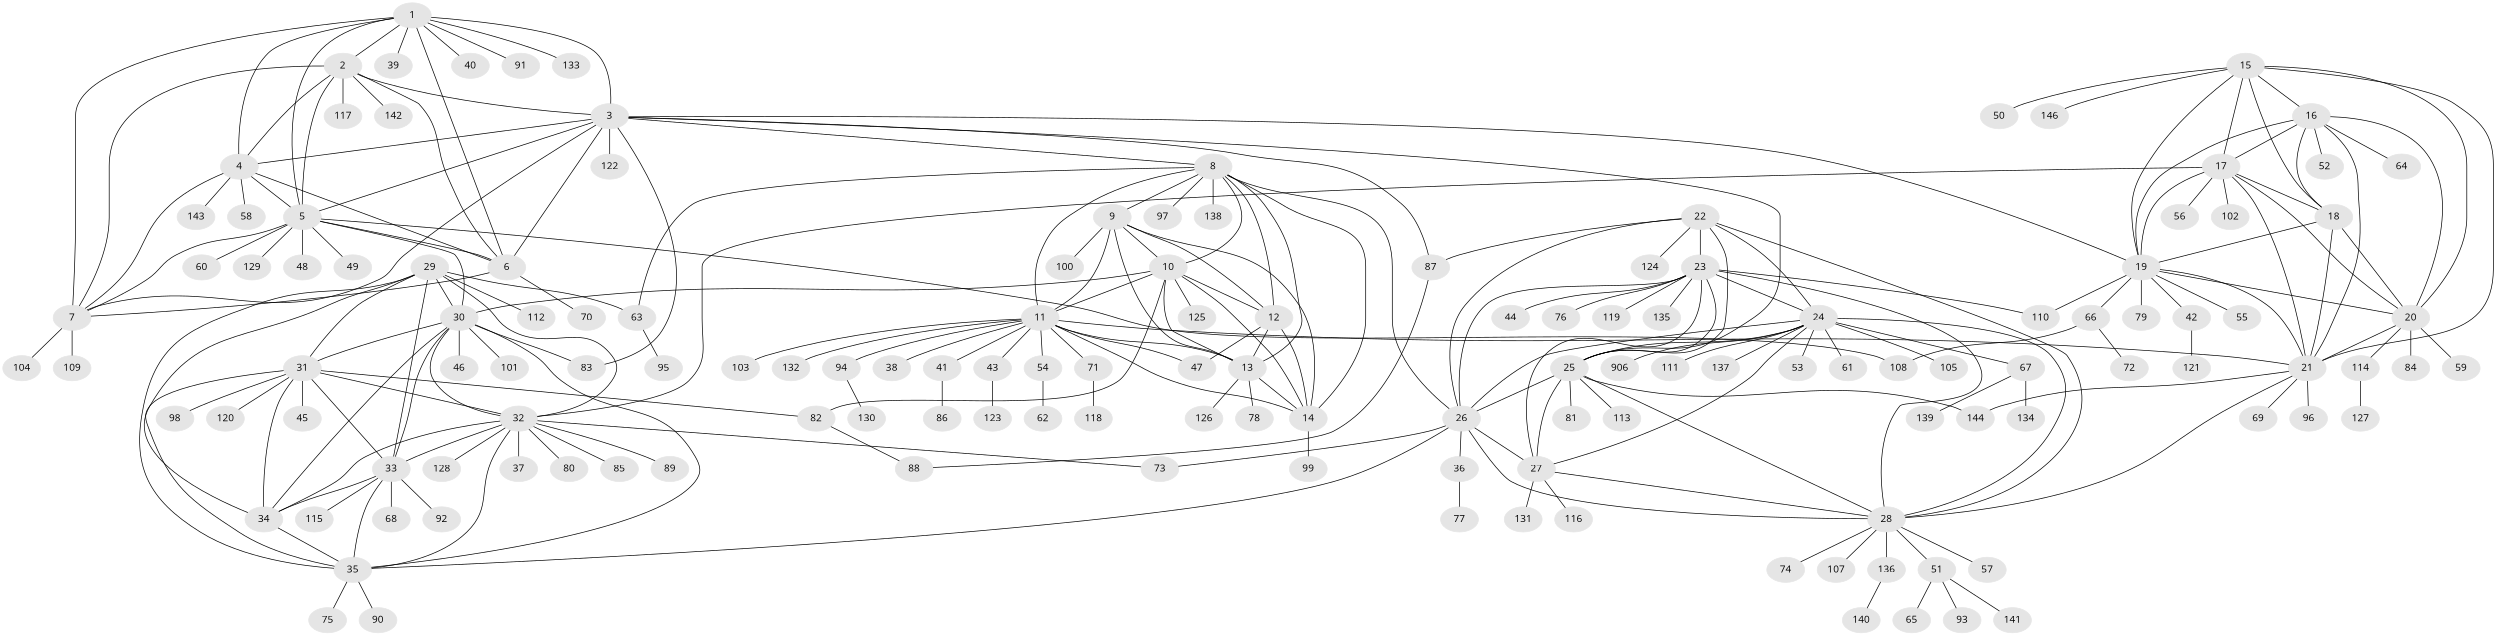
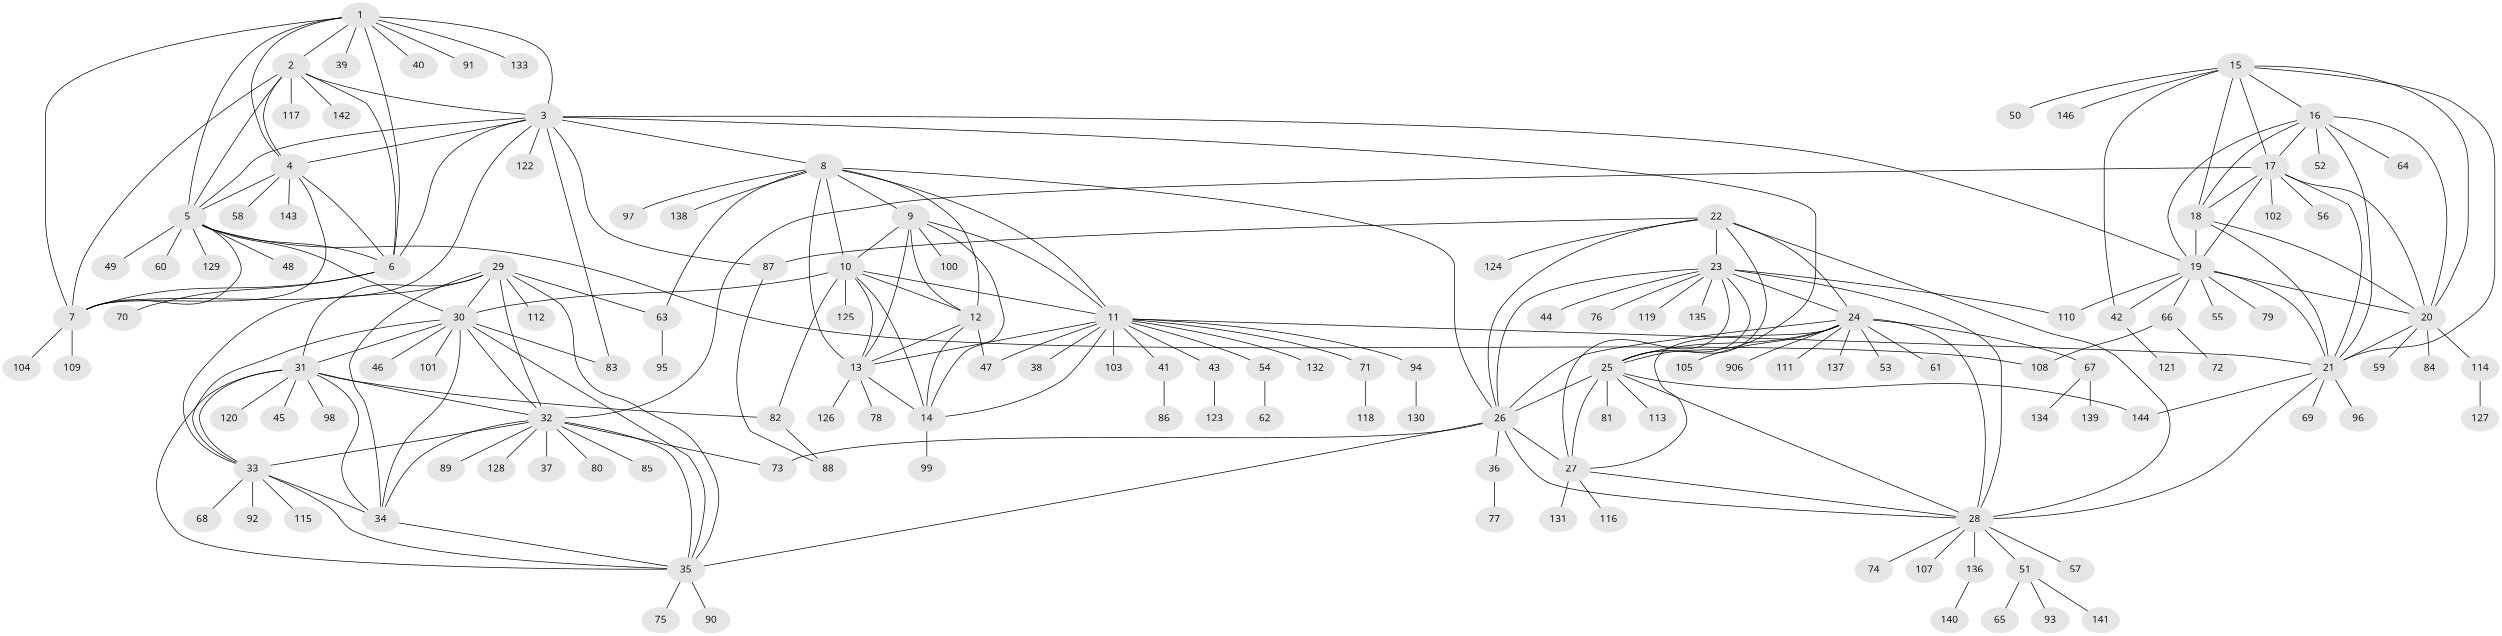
(2156, 152) -> (2106, 157)
(1364, 257) -> none
